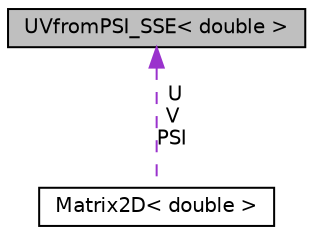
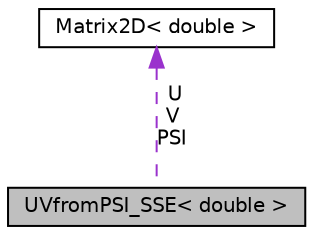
(157, 128) -> (157, 128)
